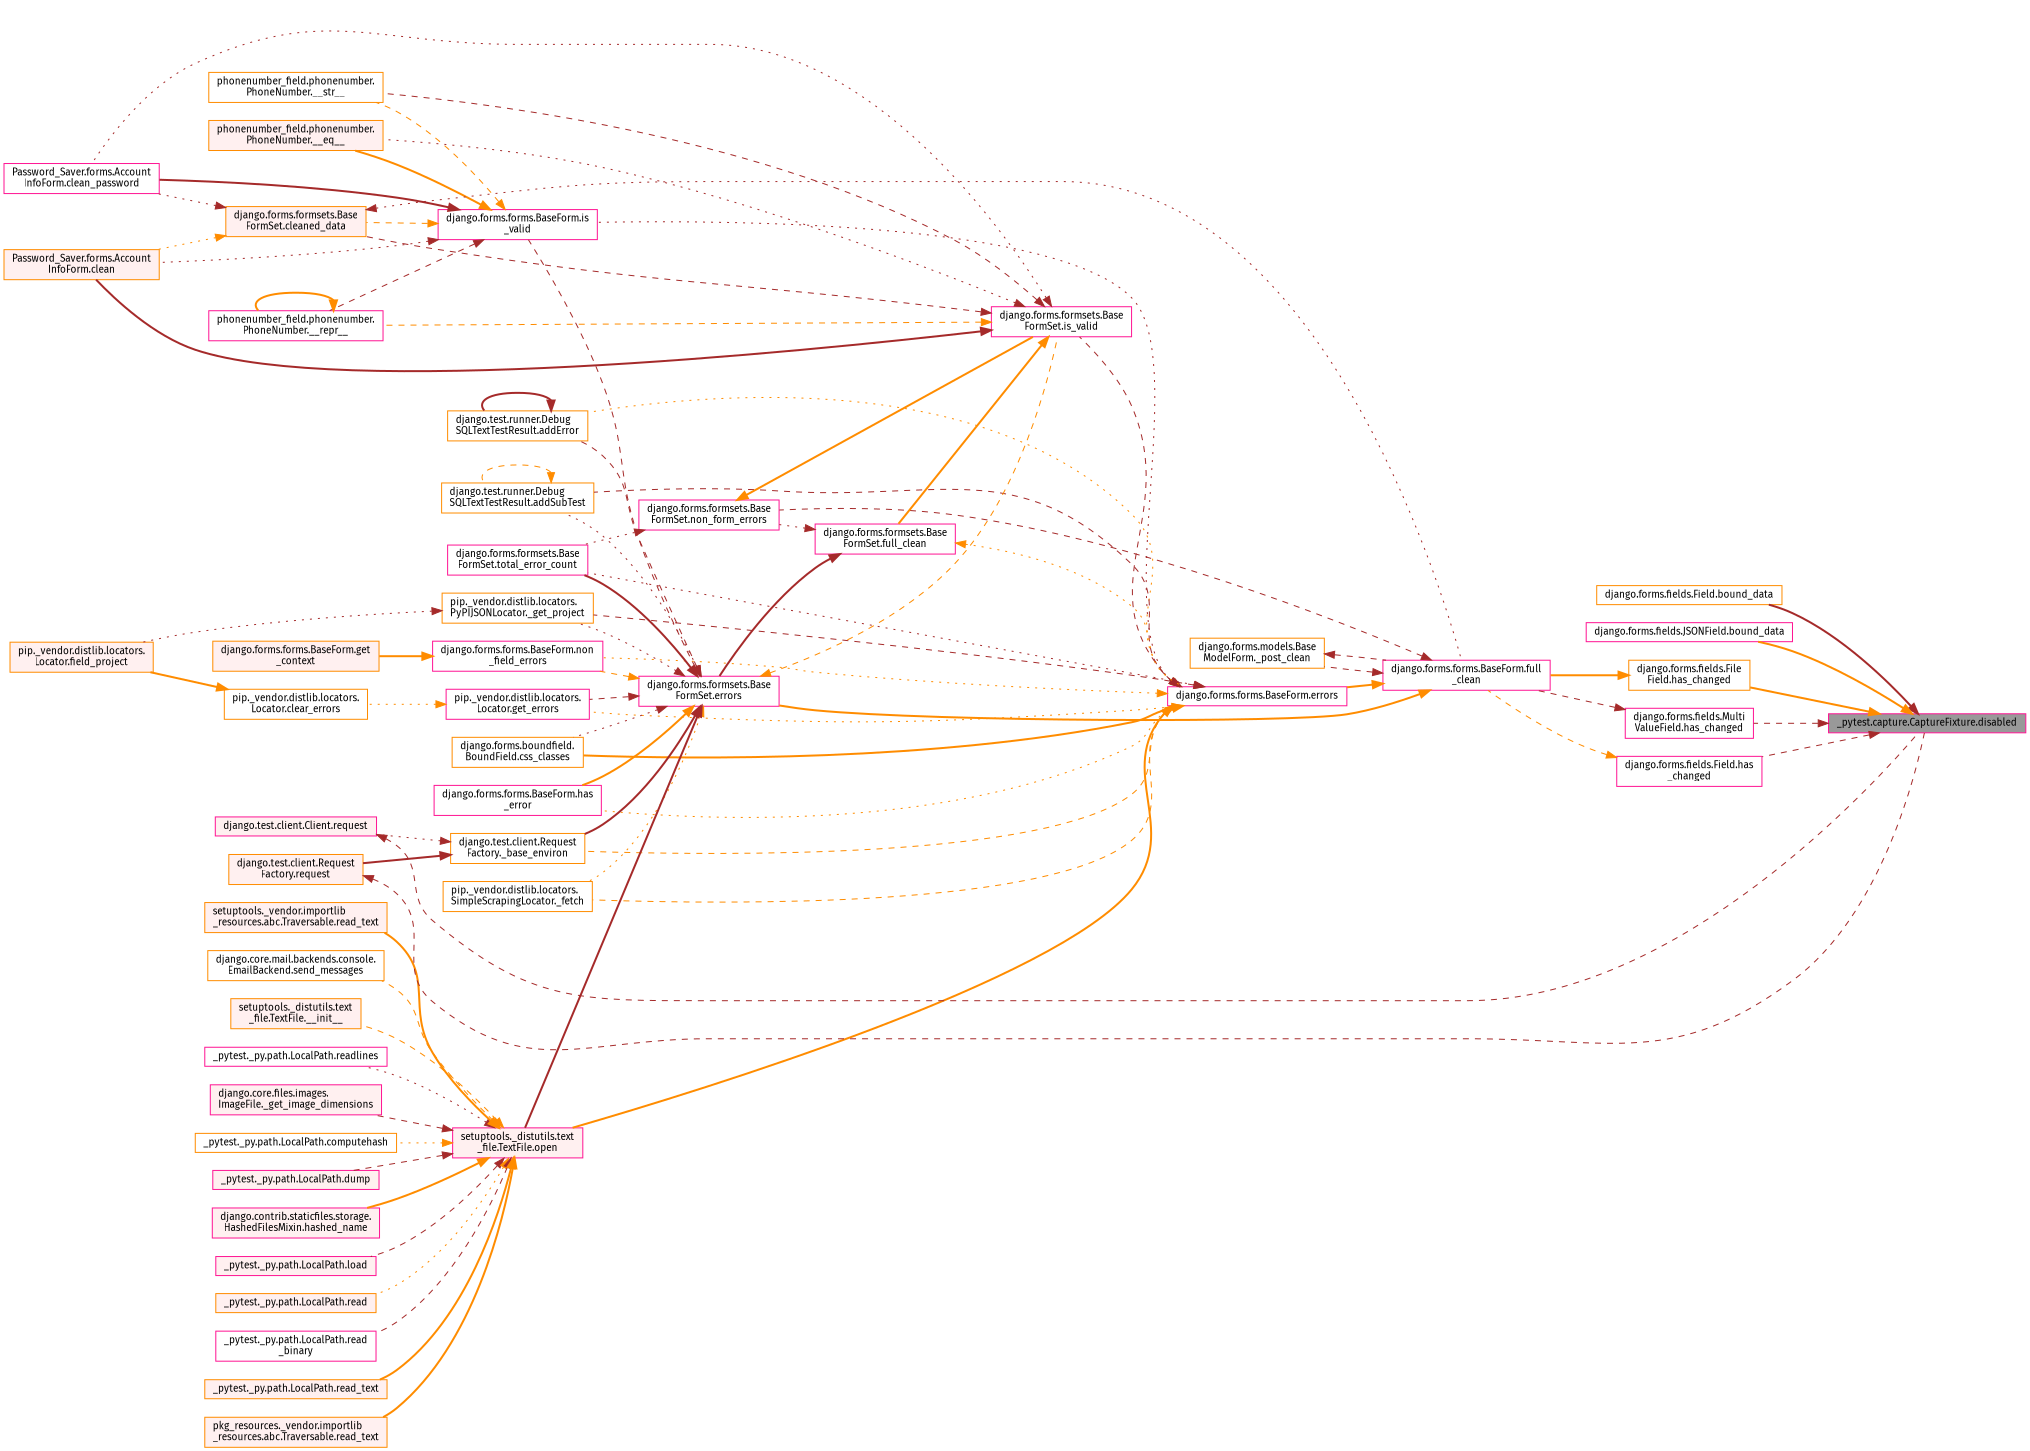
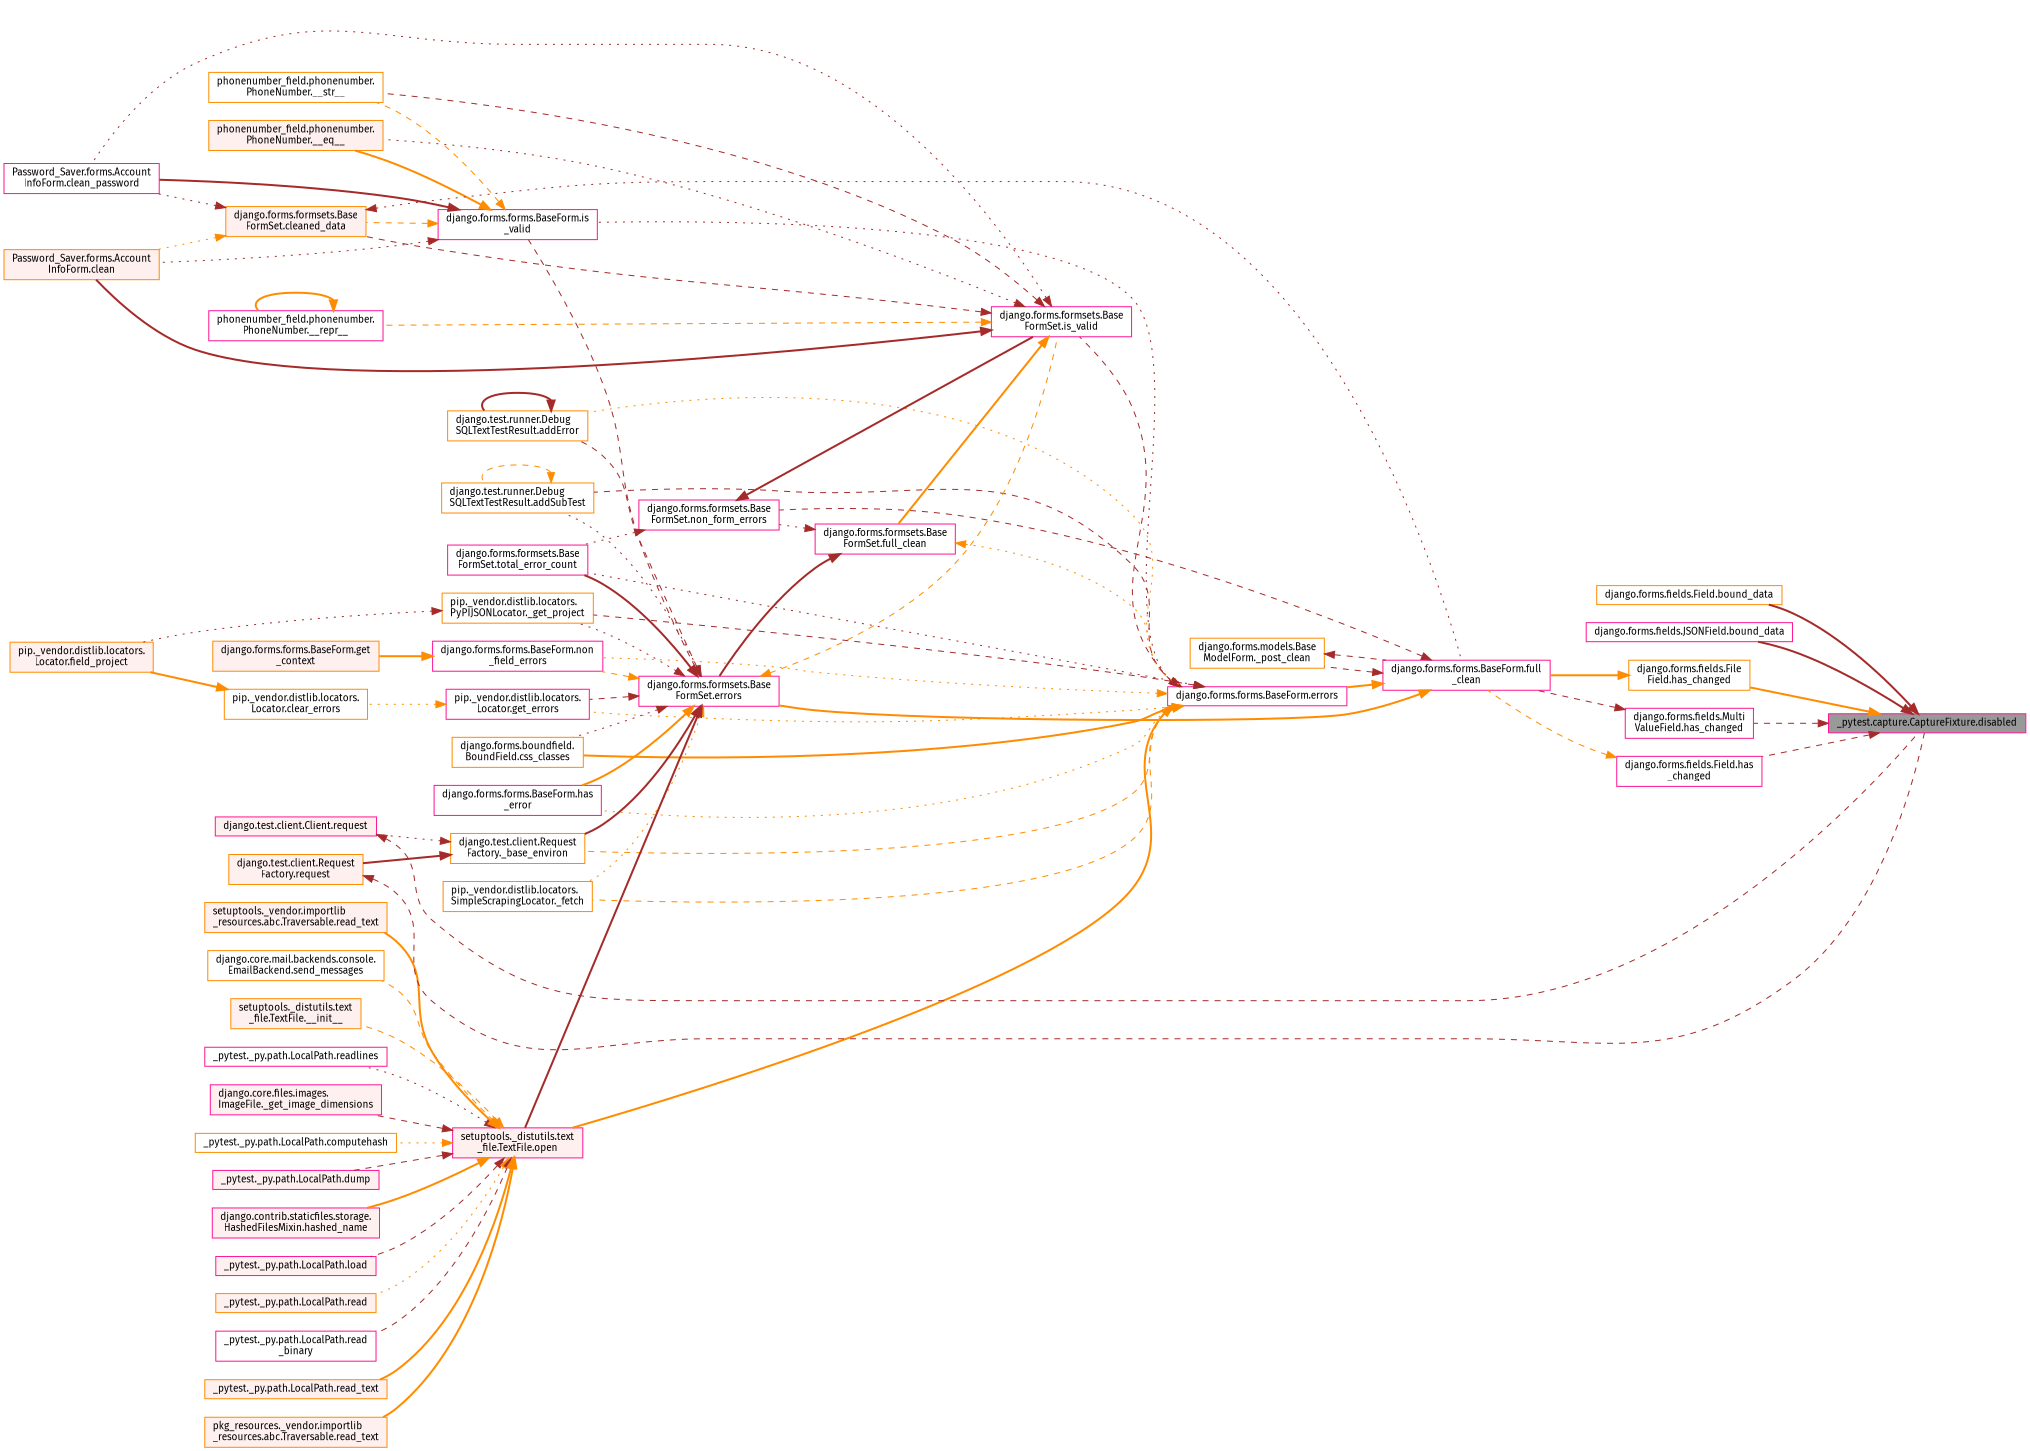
(402, 277) -> none
(890, 416) -> (890, 416)
(1833, 669) -> (1833, 669)
